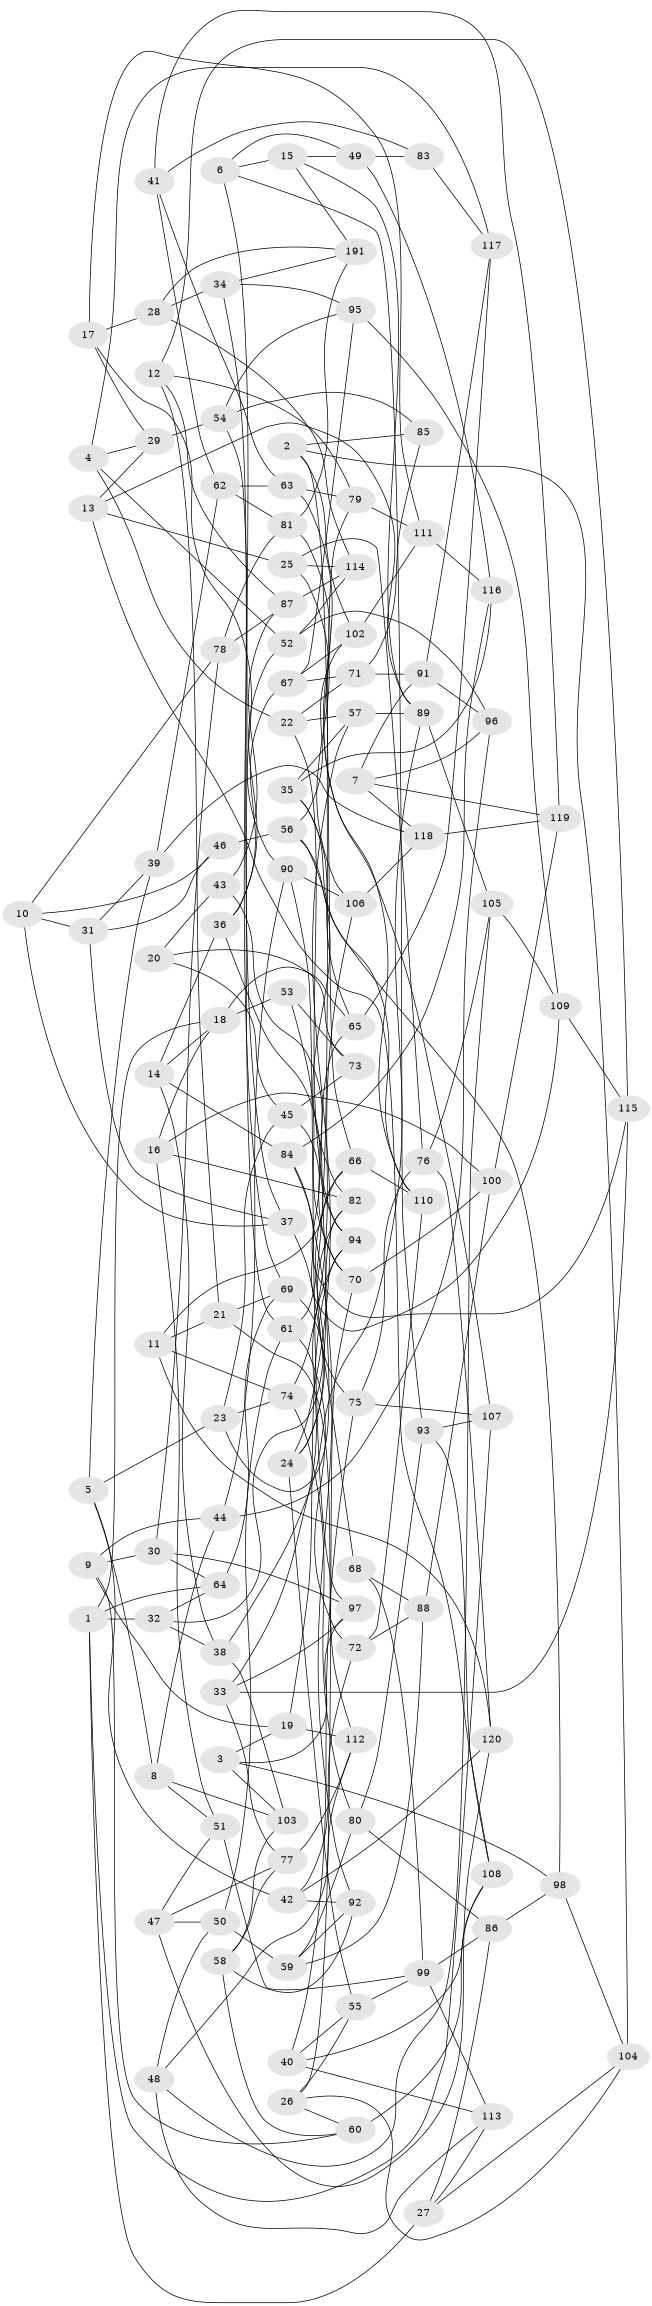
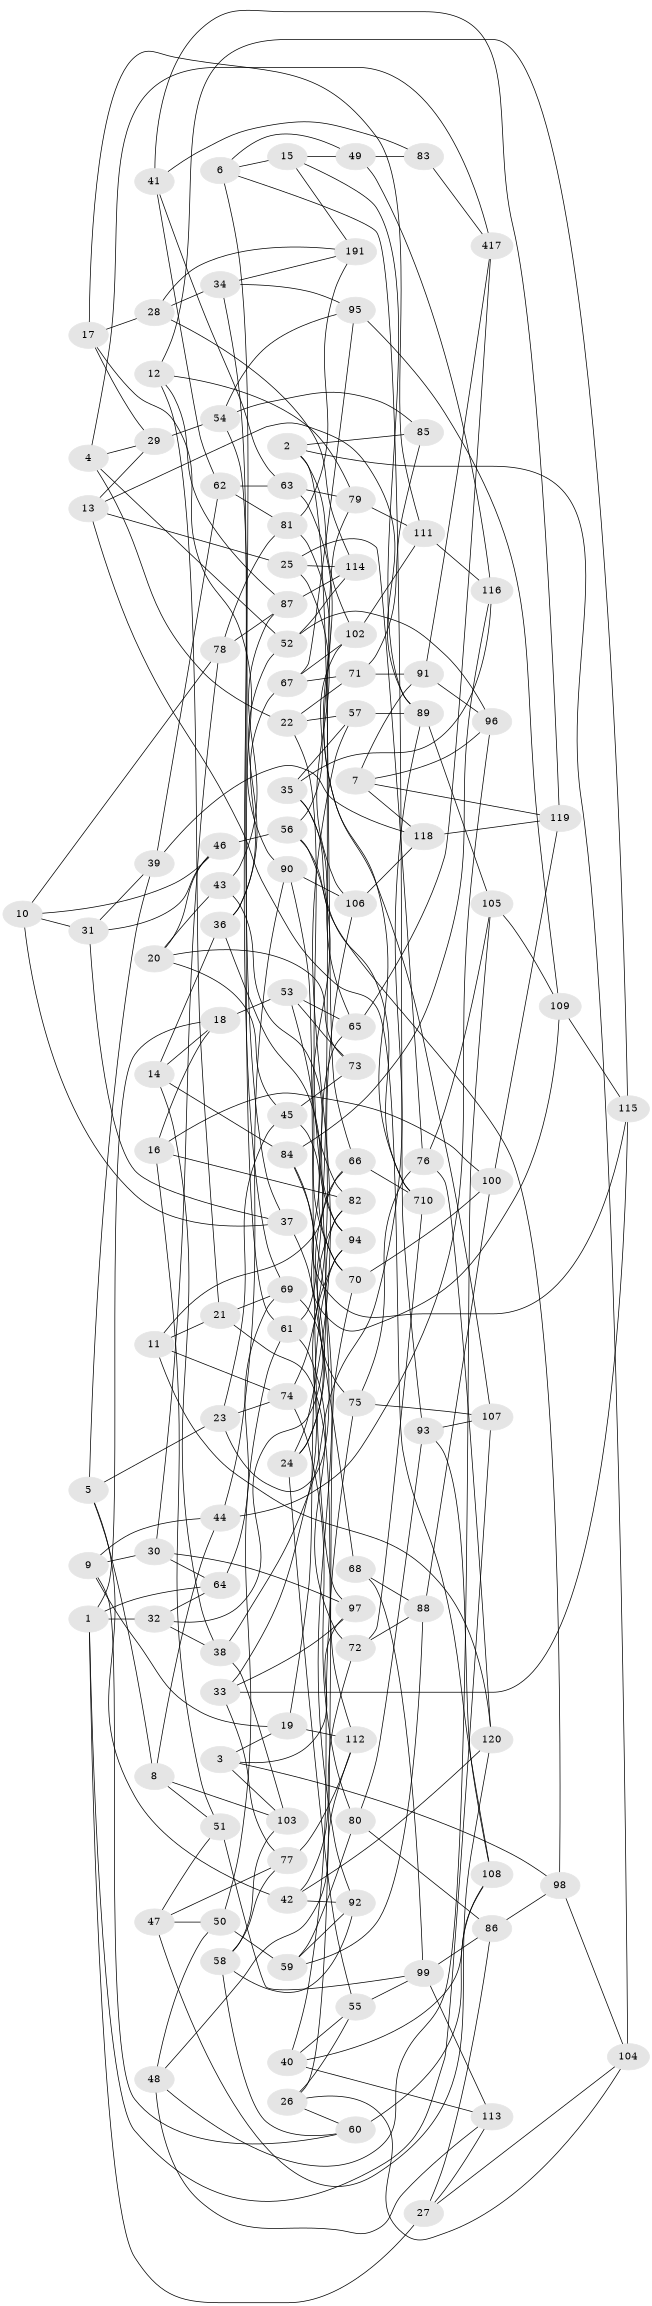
(492, 246) -> (492, 246)
none -> (187, 902)
(290, 967) -> (322, 1010)
(424, 1201) -> (424, 1201)
